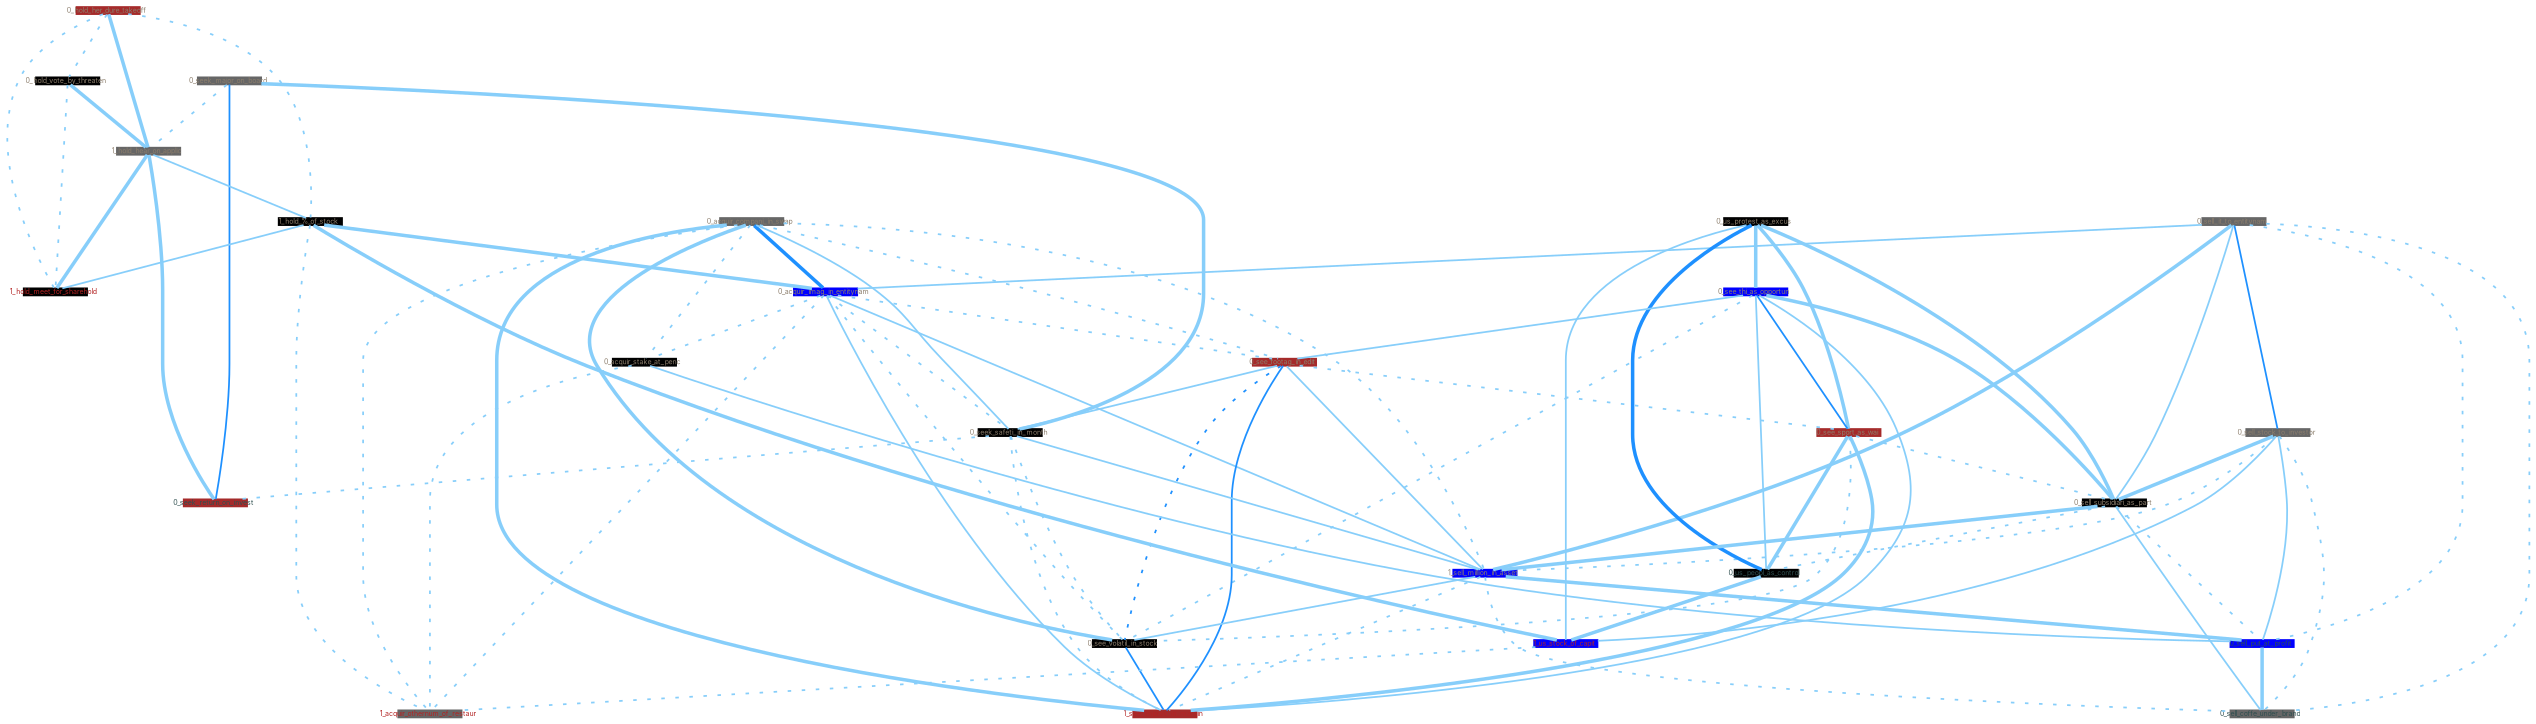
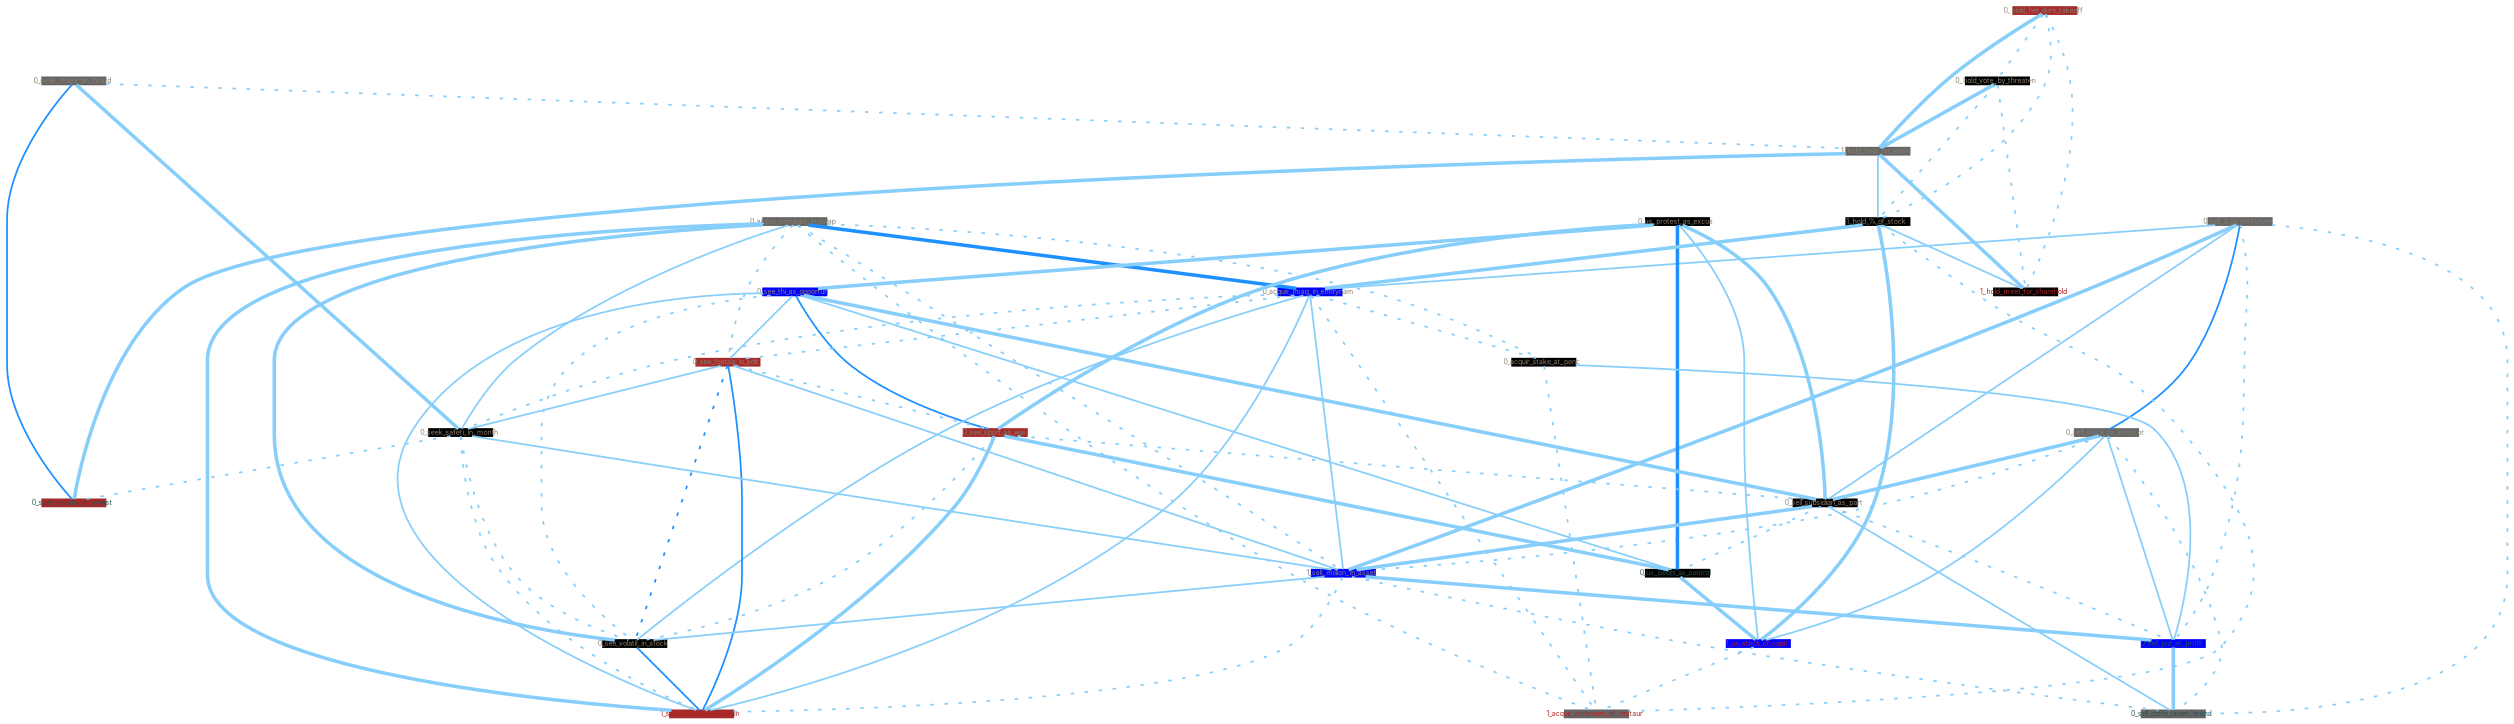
none -> (1938, 151)
(979, 479) -> (984, 412)
